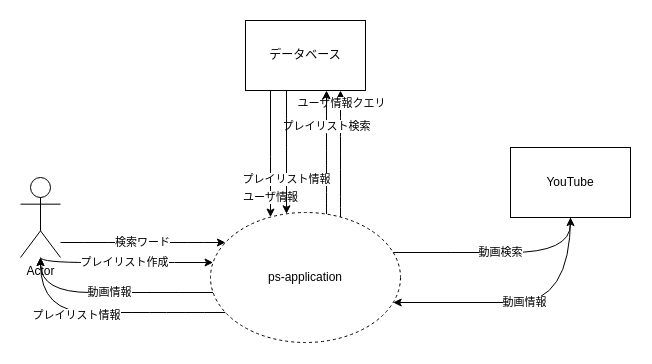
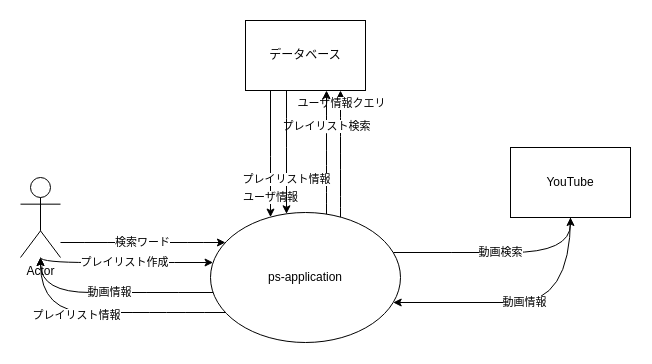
(306, 278) -> (306, 278)
